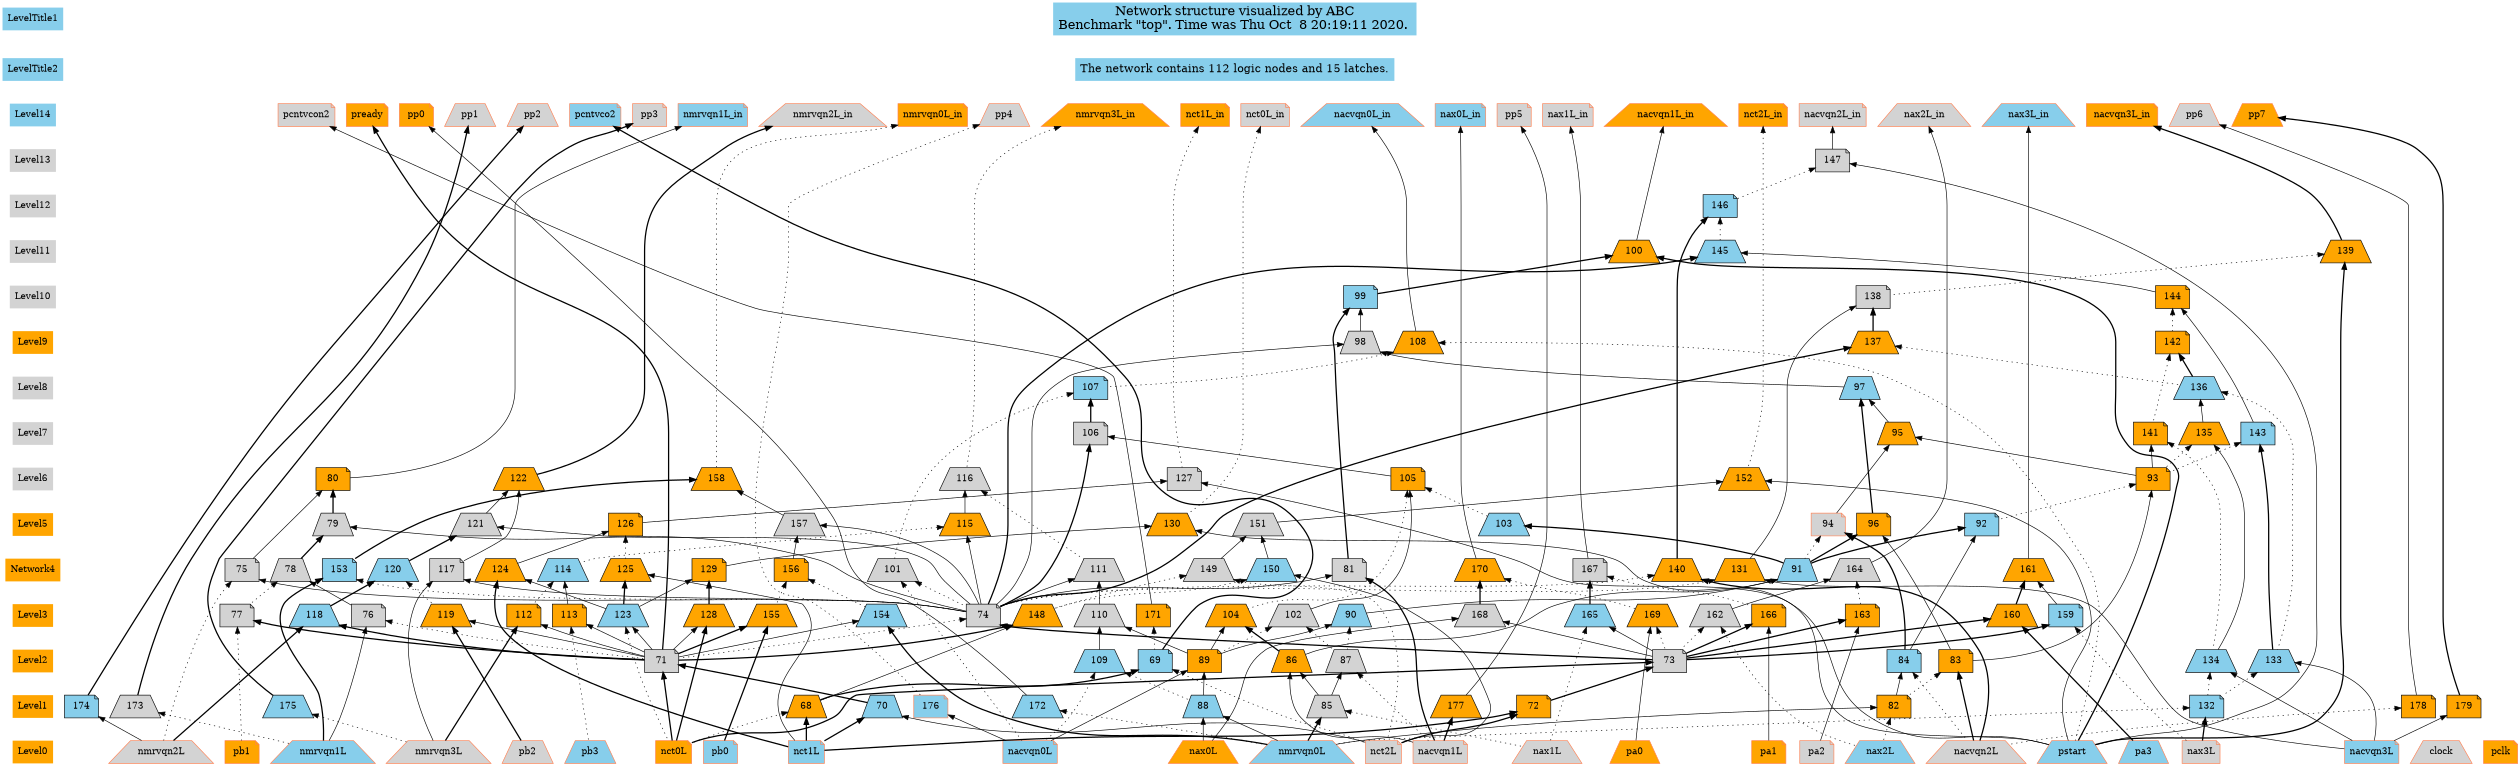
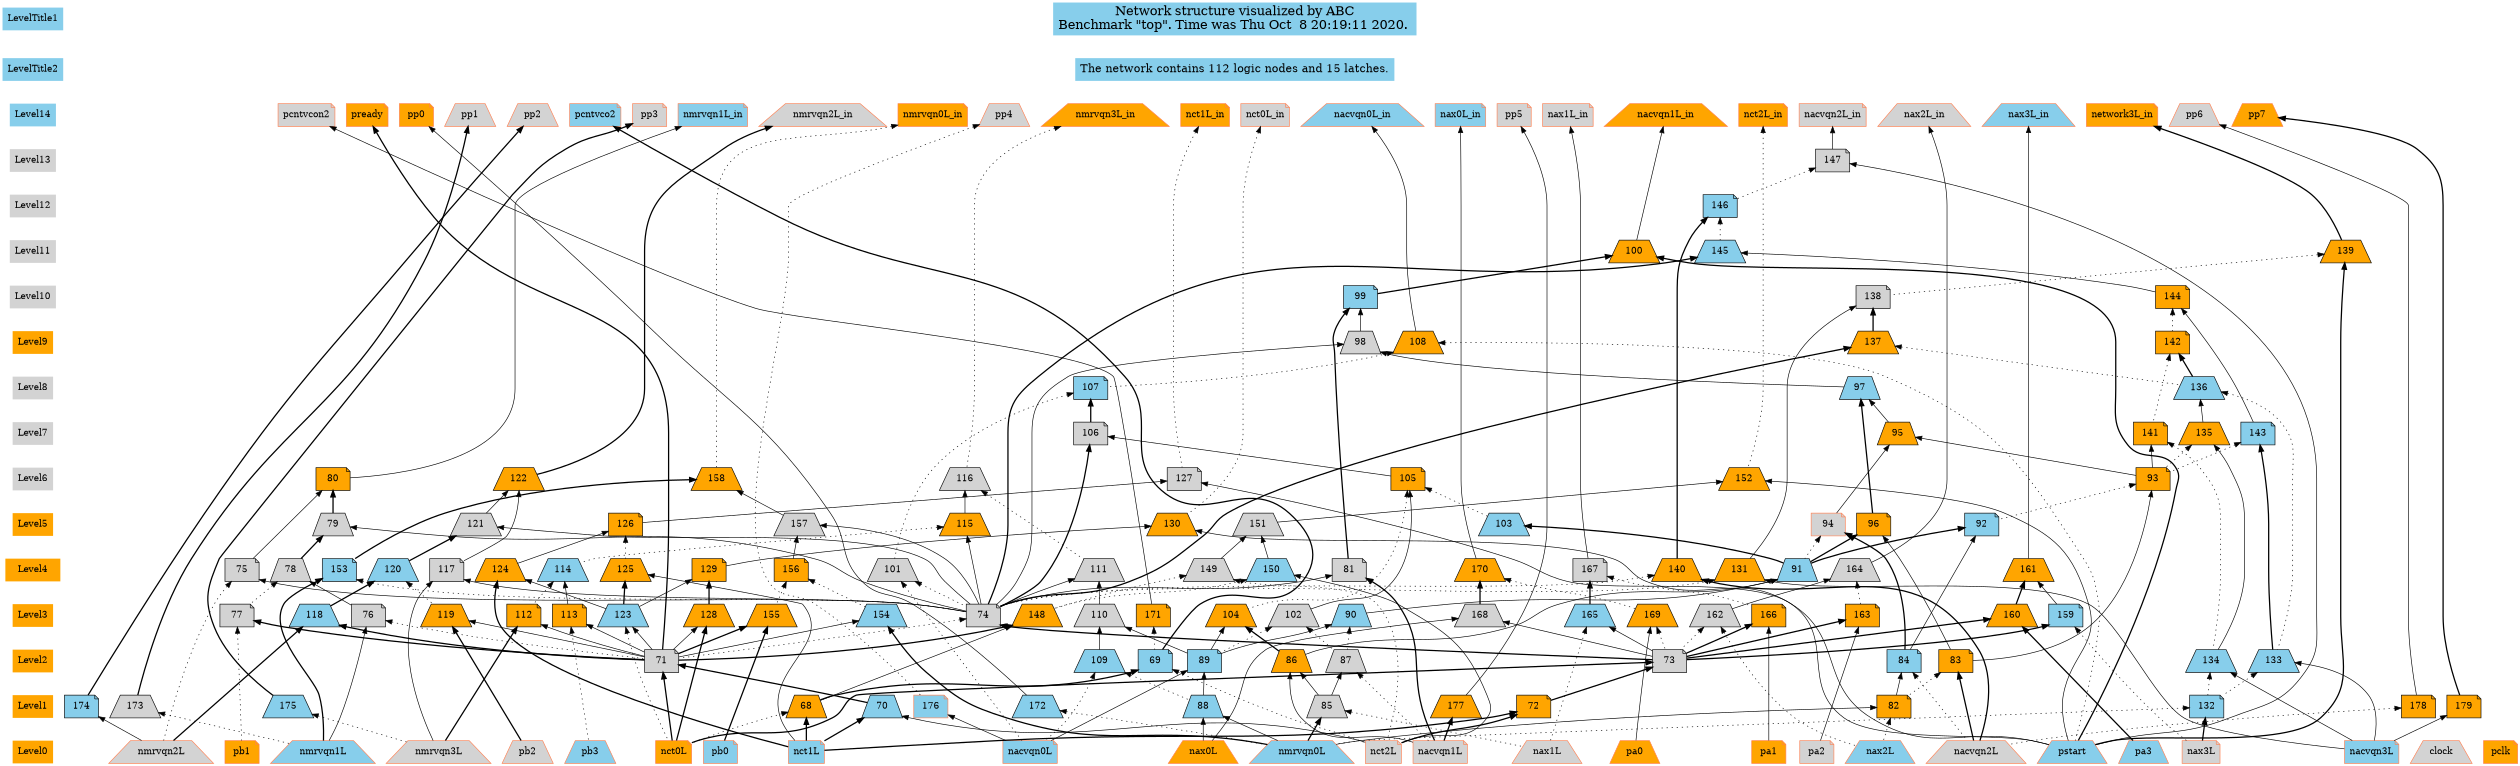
(2122, 115) -> (2122, 115)
(33, 570) -> (33, 570)
(1204, 661) -> (1204, 661)
